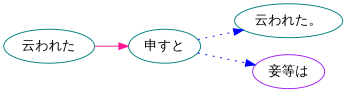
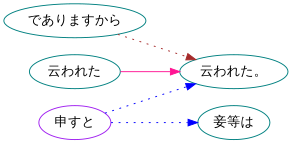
none -> (75, 21)
(107, 46) -> (145, 72)
(165, 46) -> (75, 123)
(289, 72) -> (234, 123)
